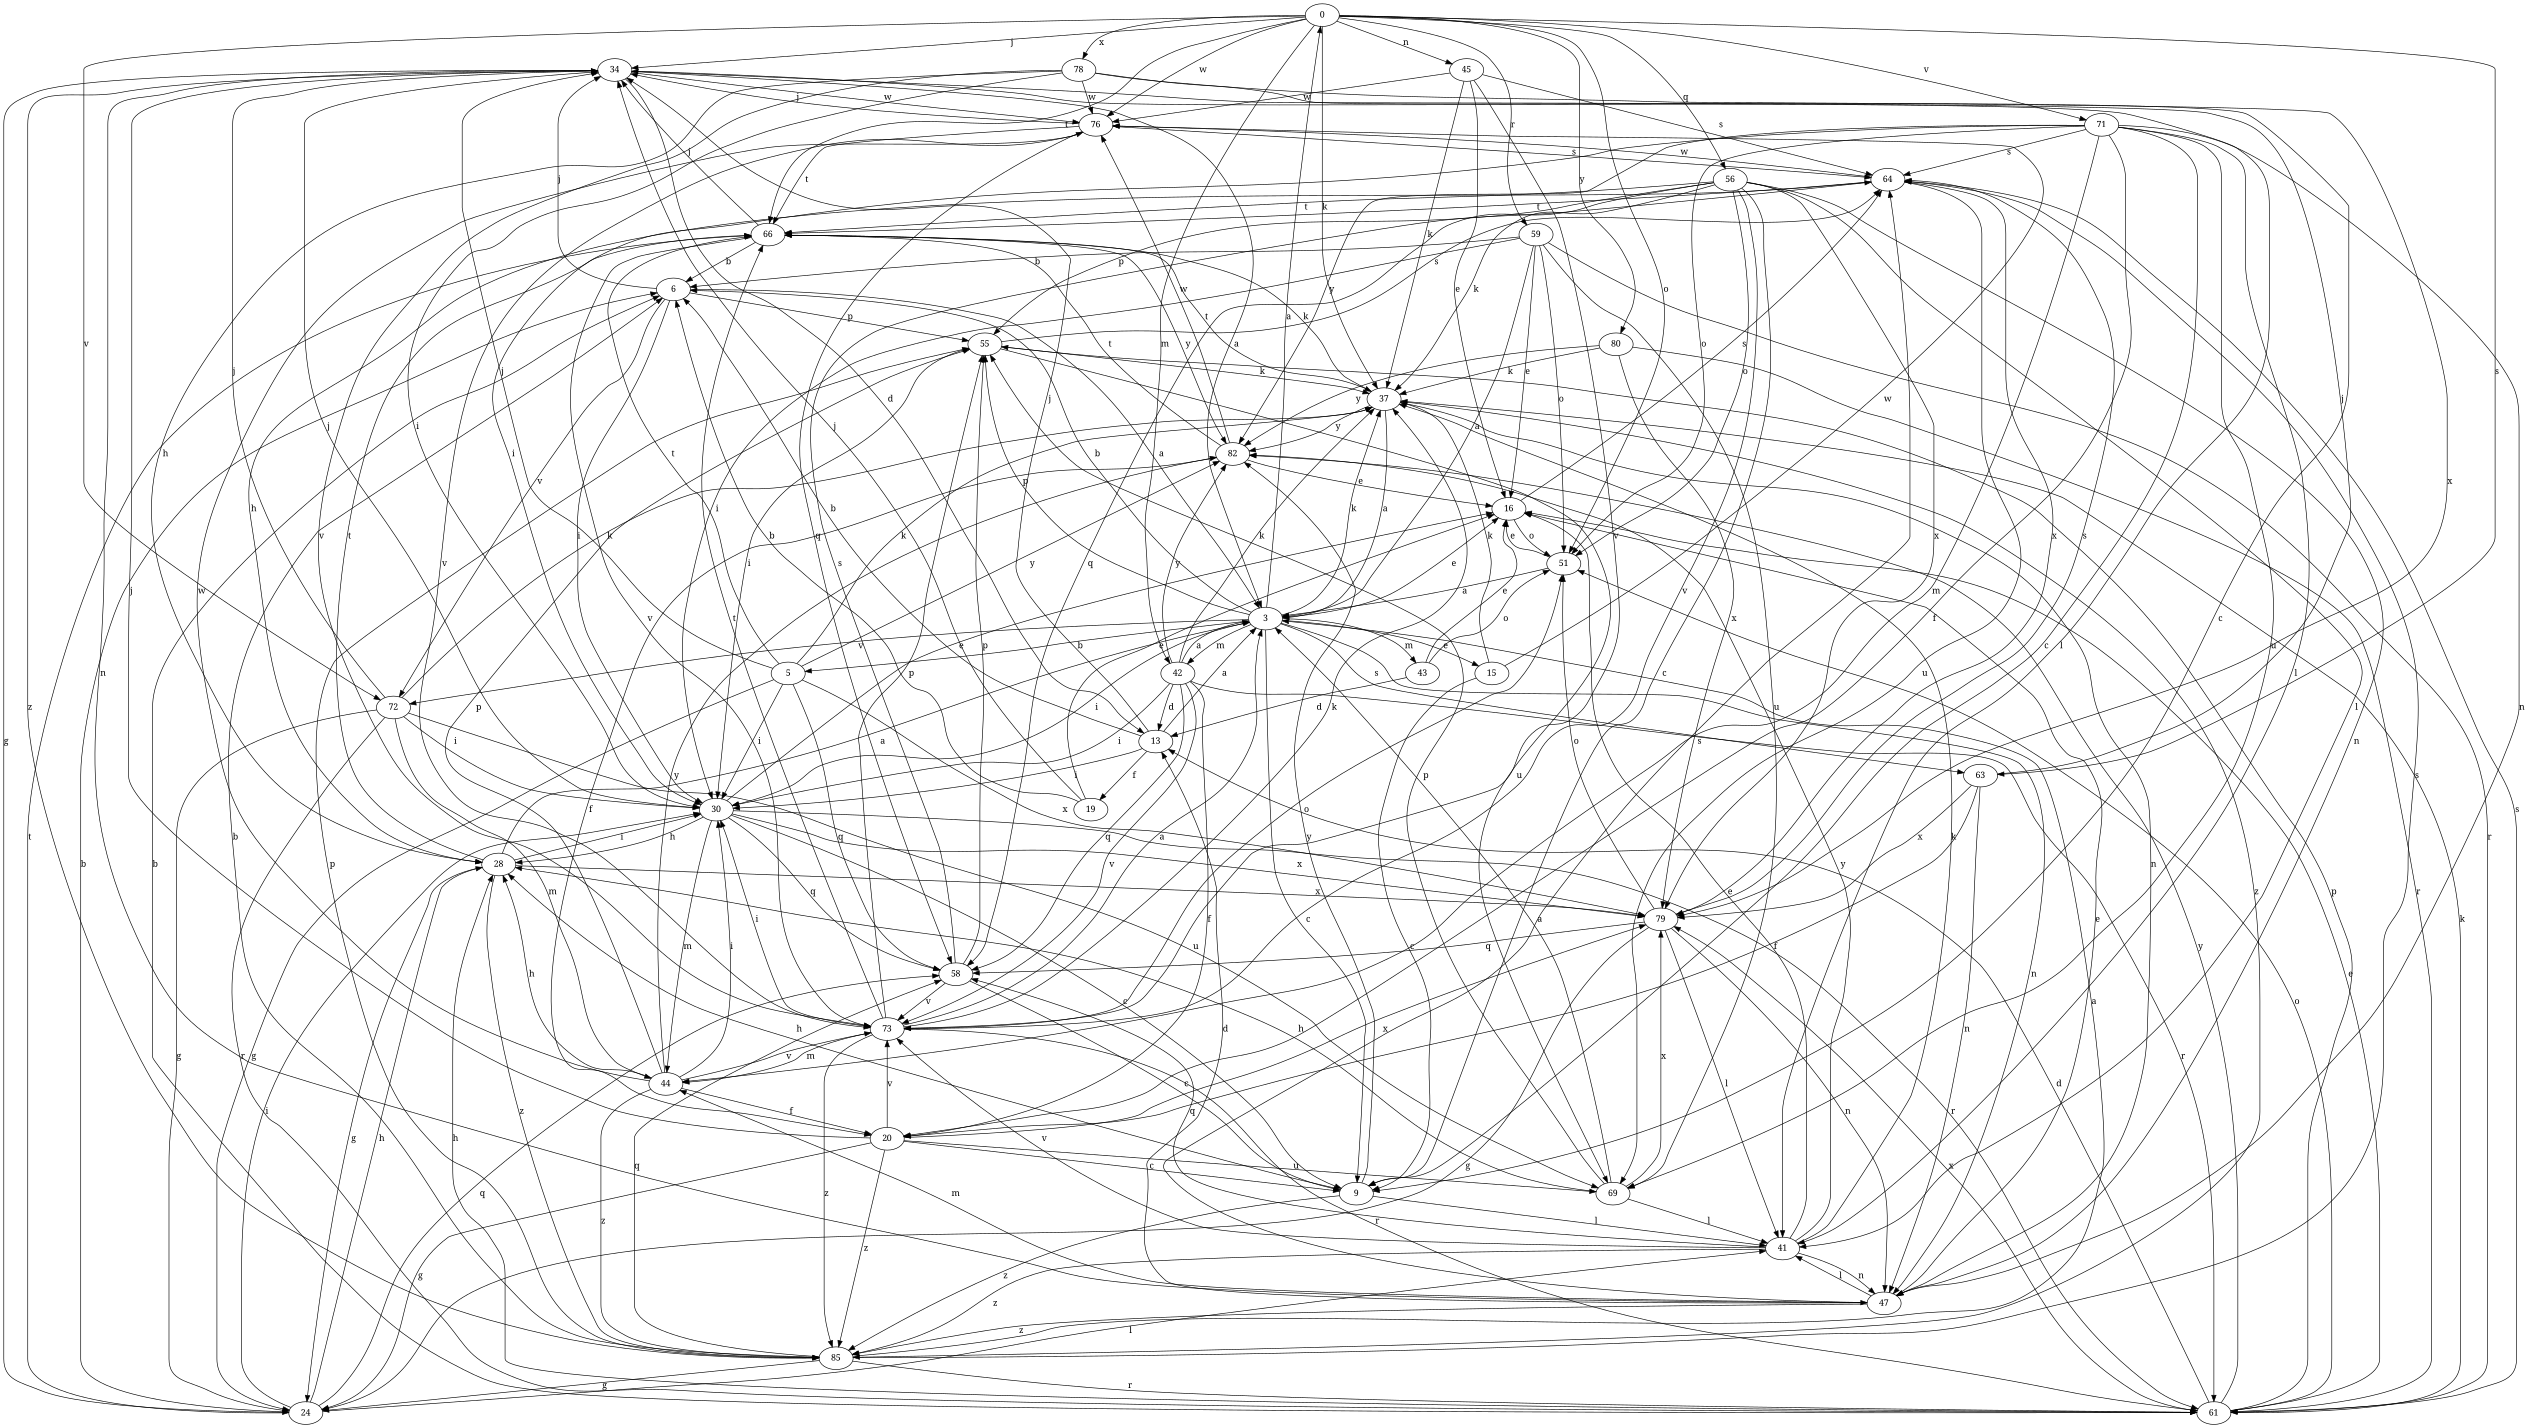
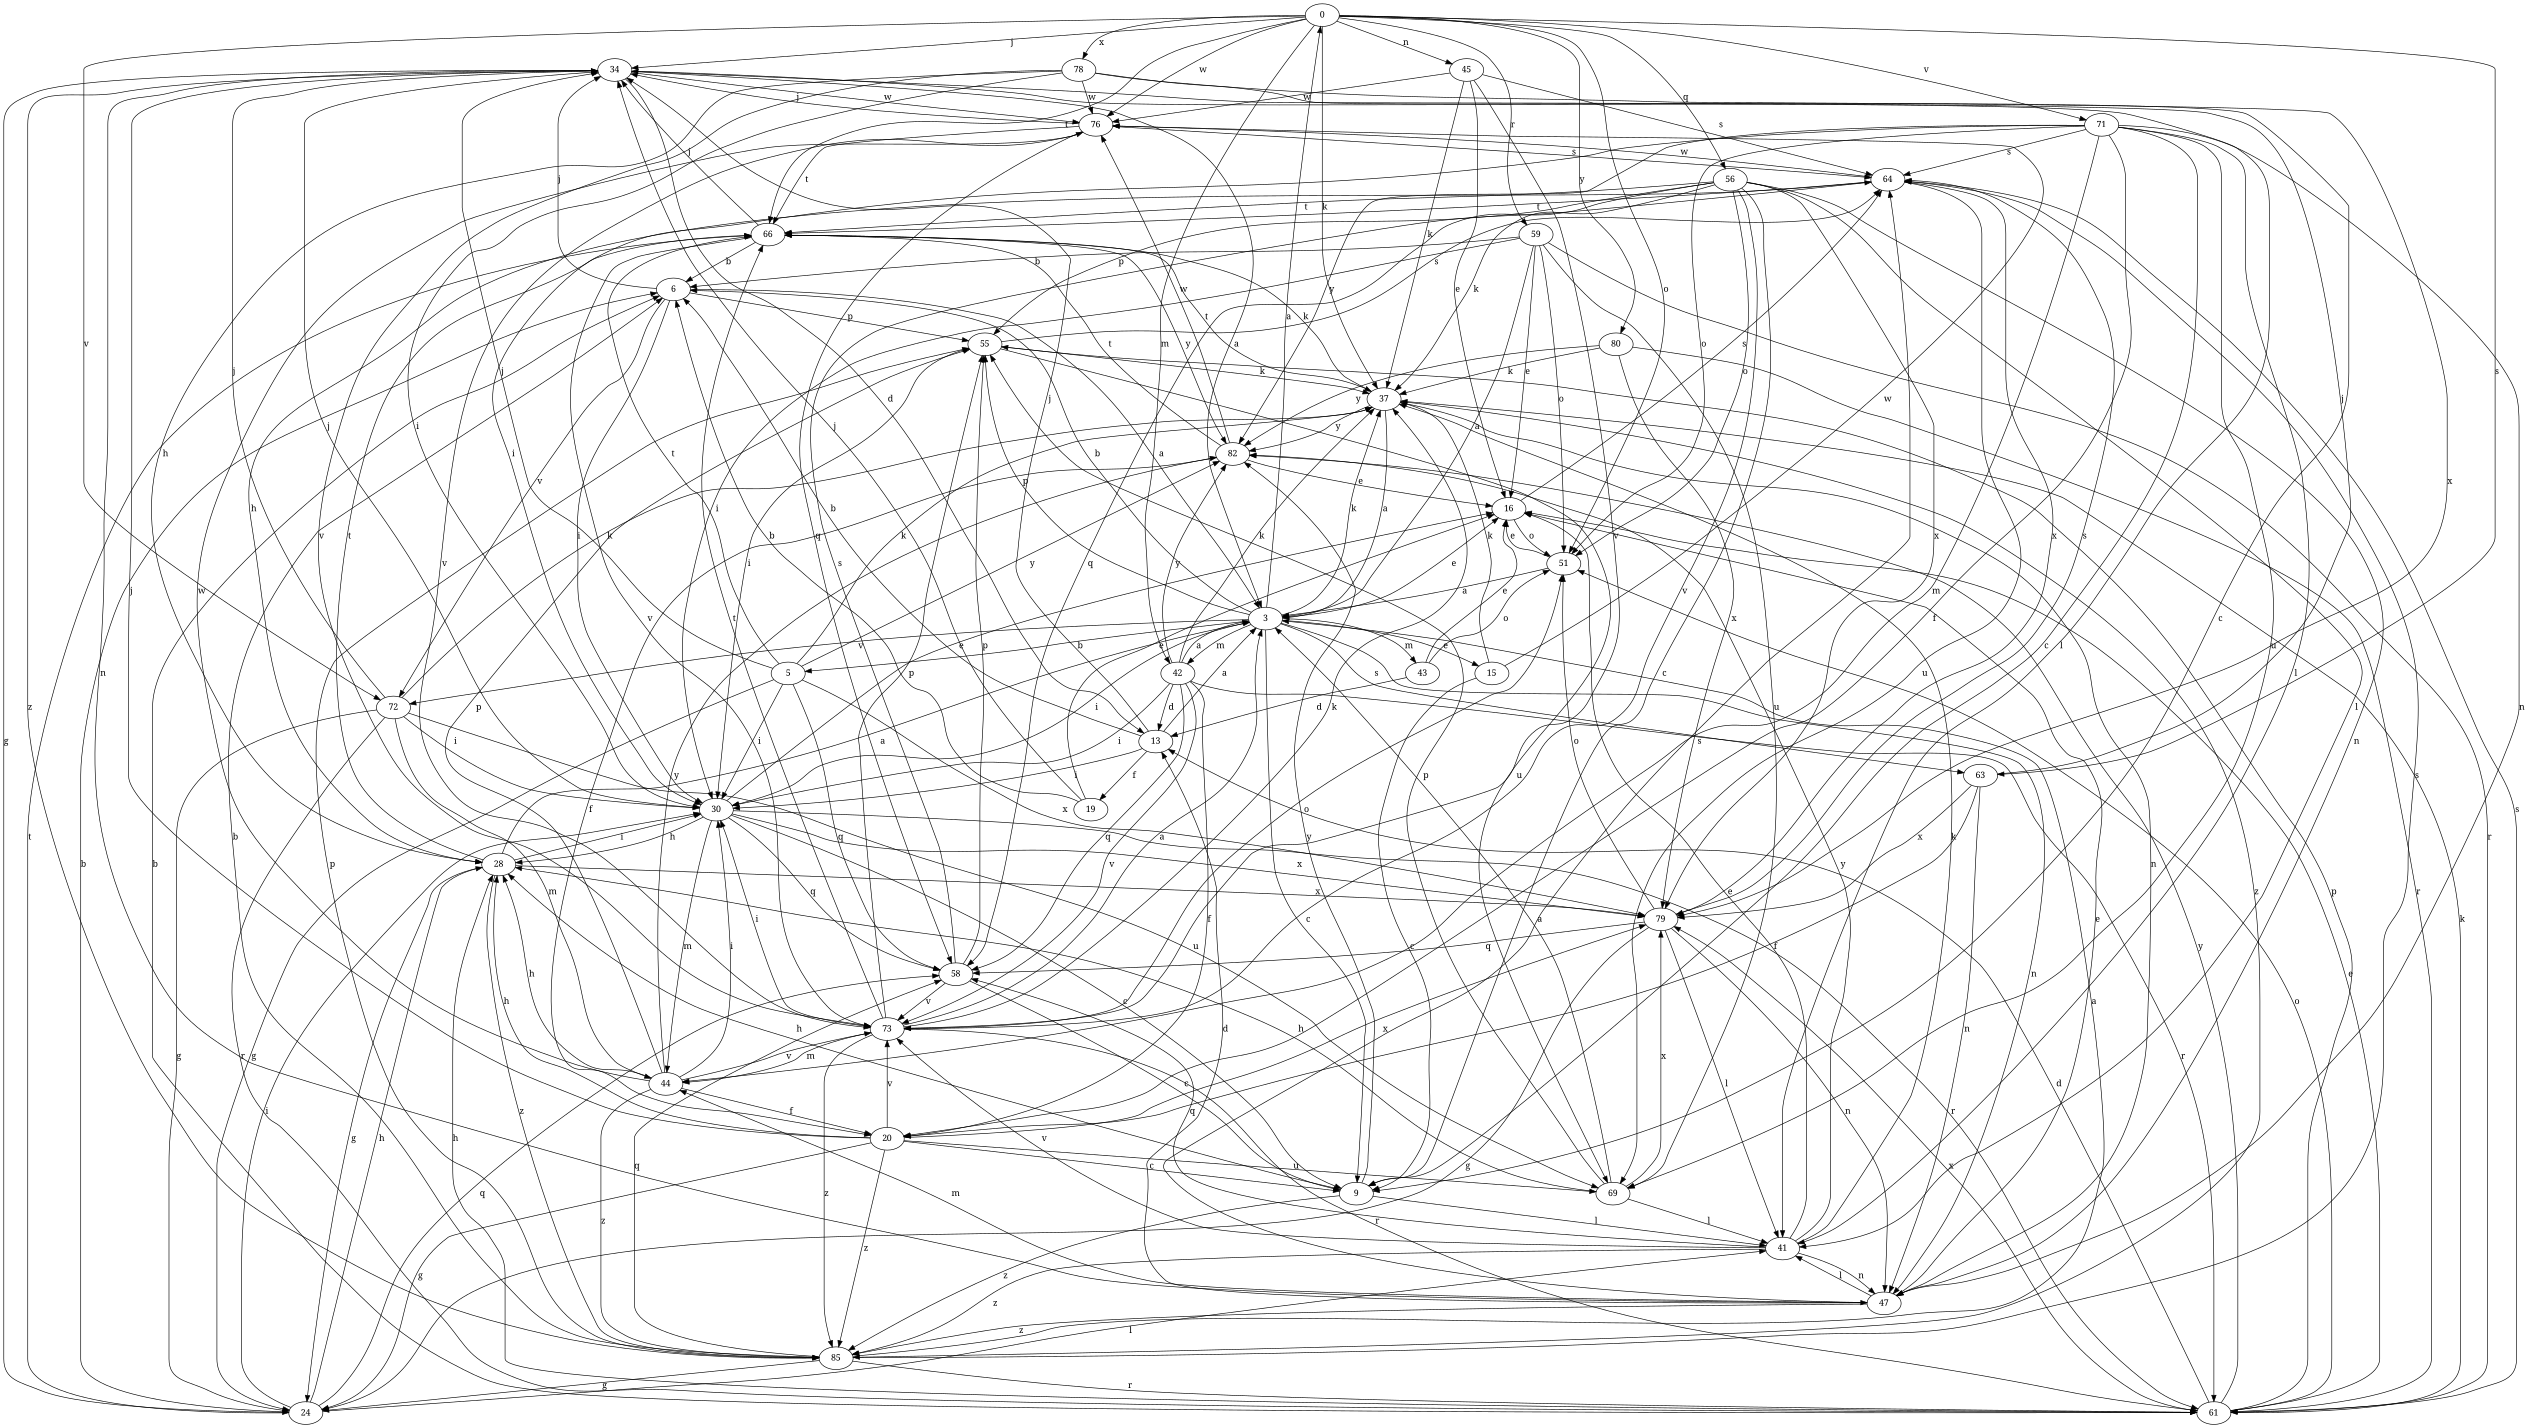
none -> (609, 1091)
